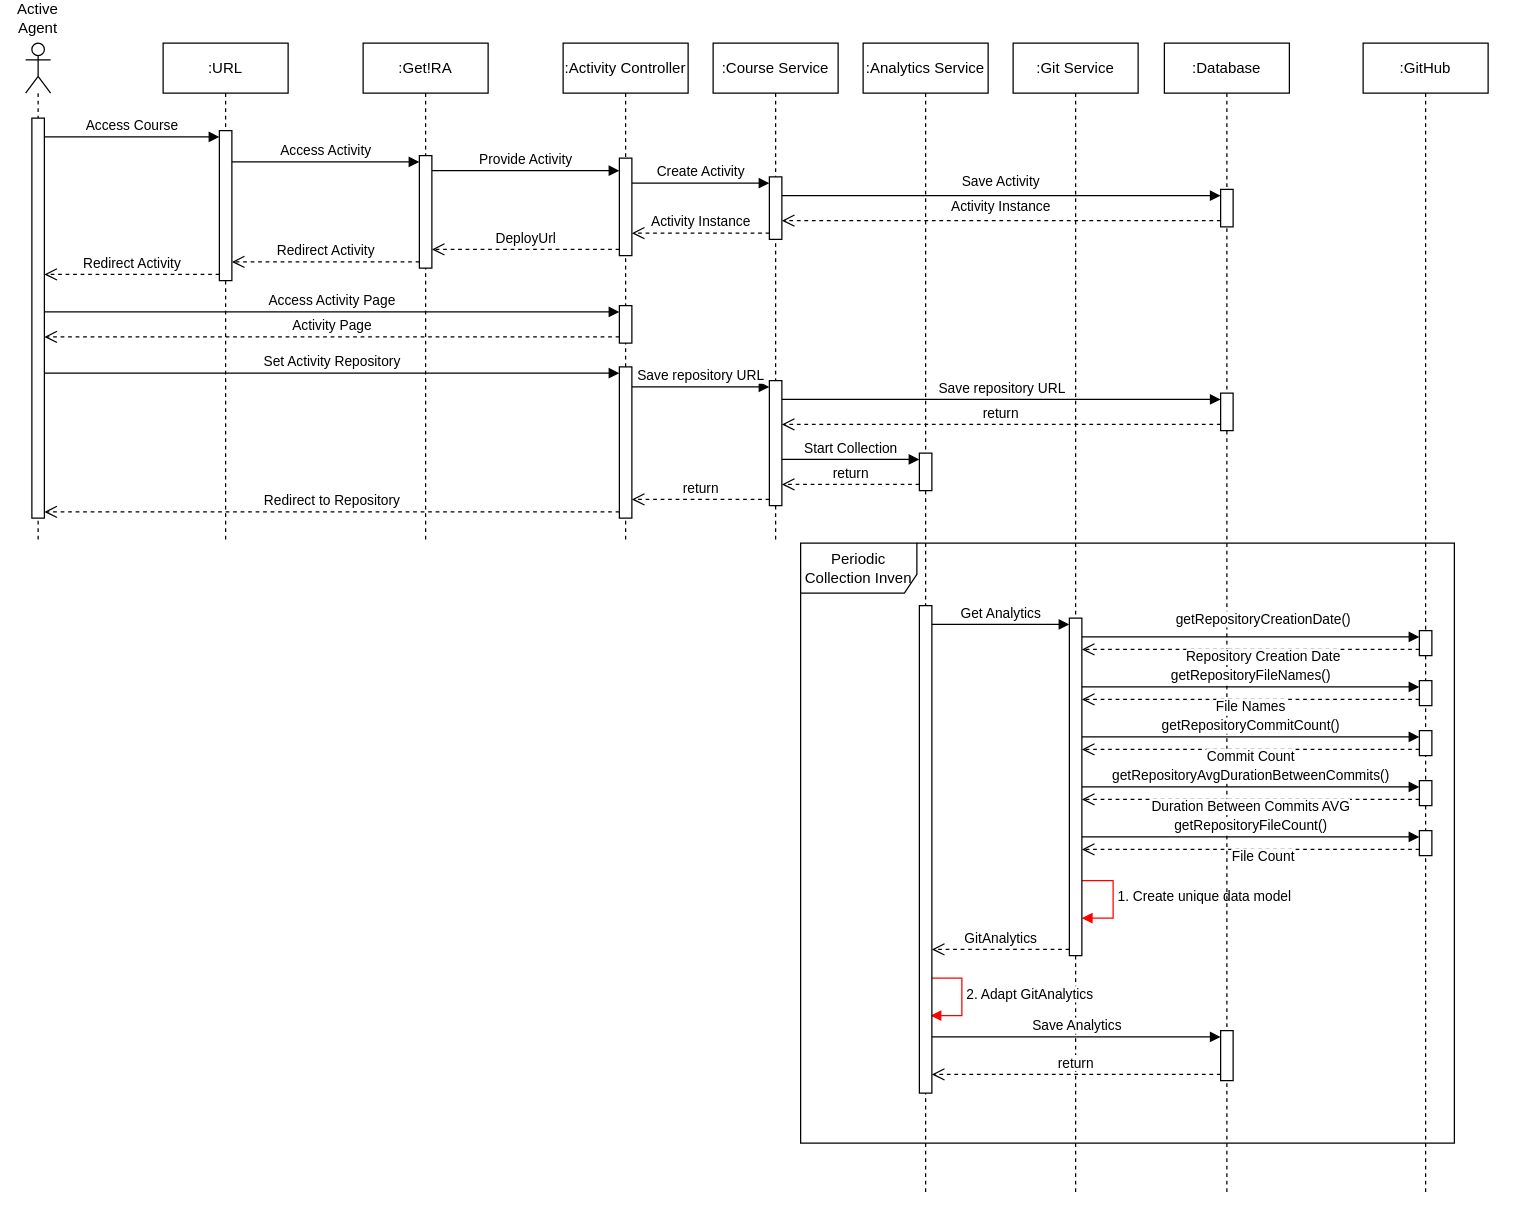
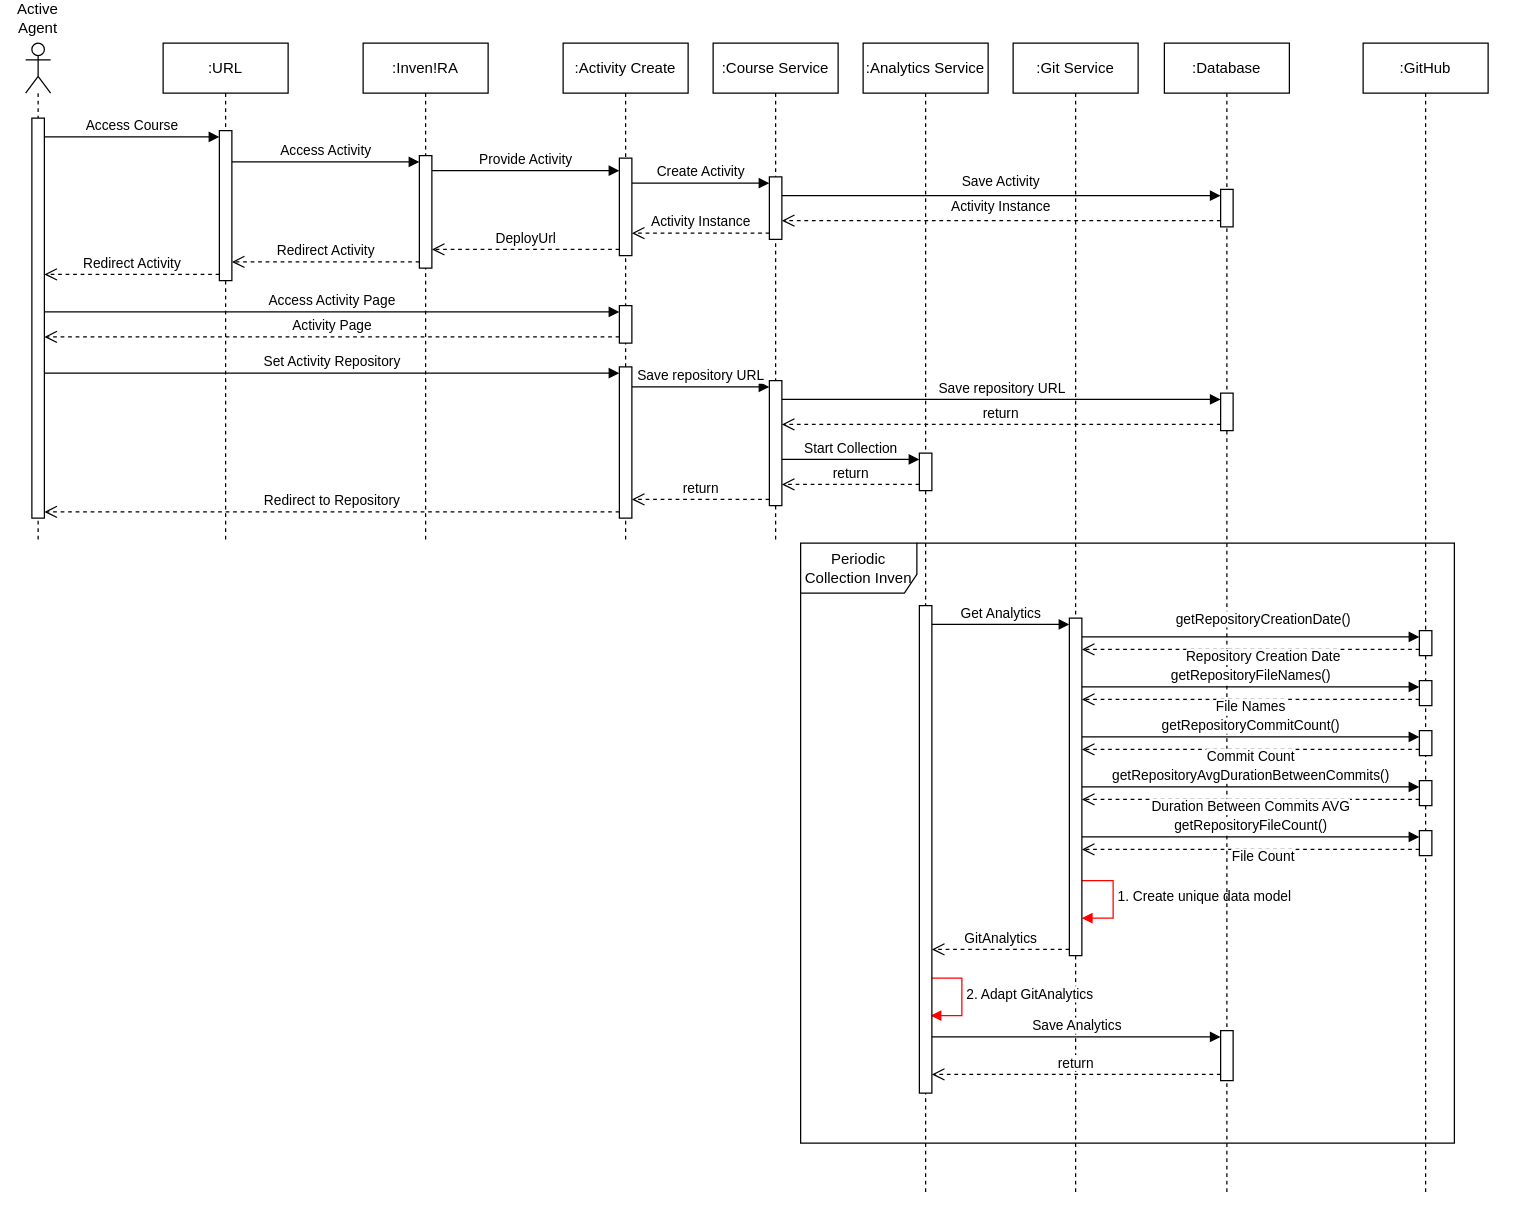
(426, 68) -> (426, 68)
(626, 68) -> (626, 68)
